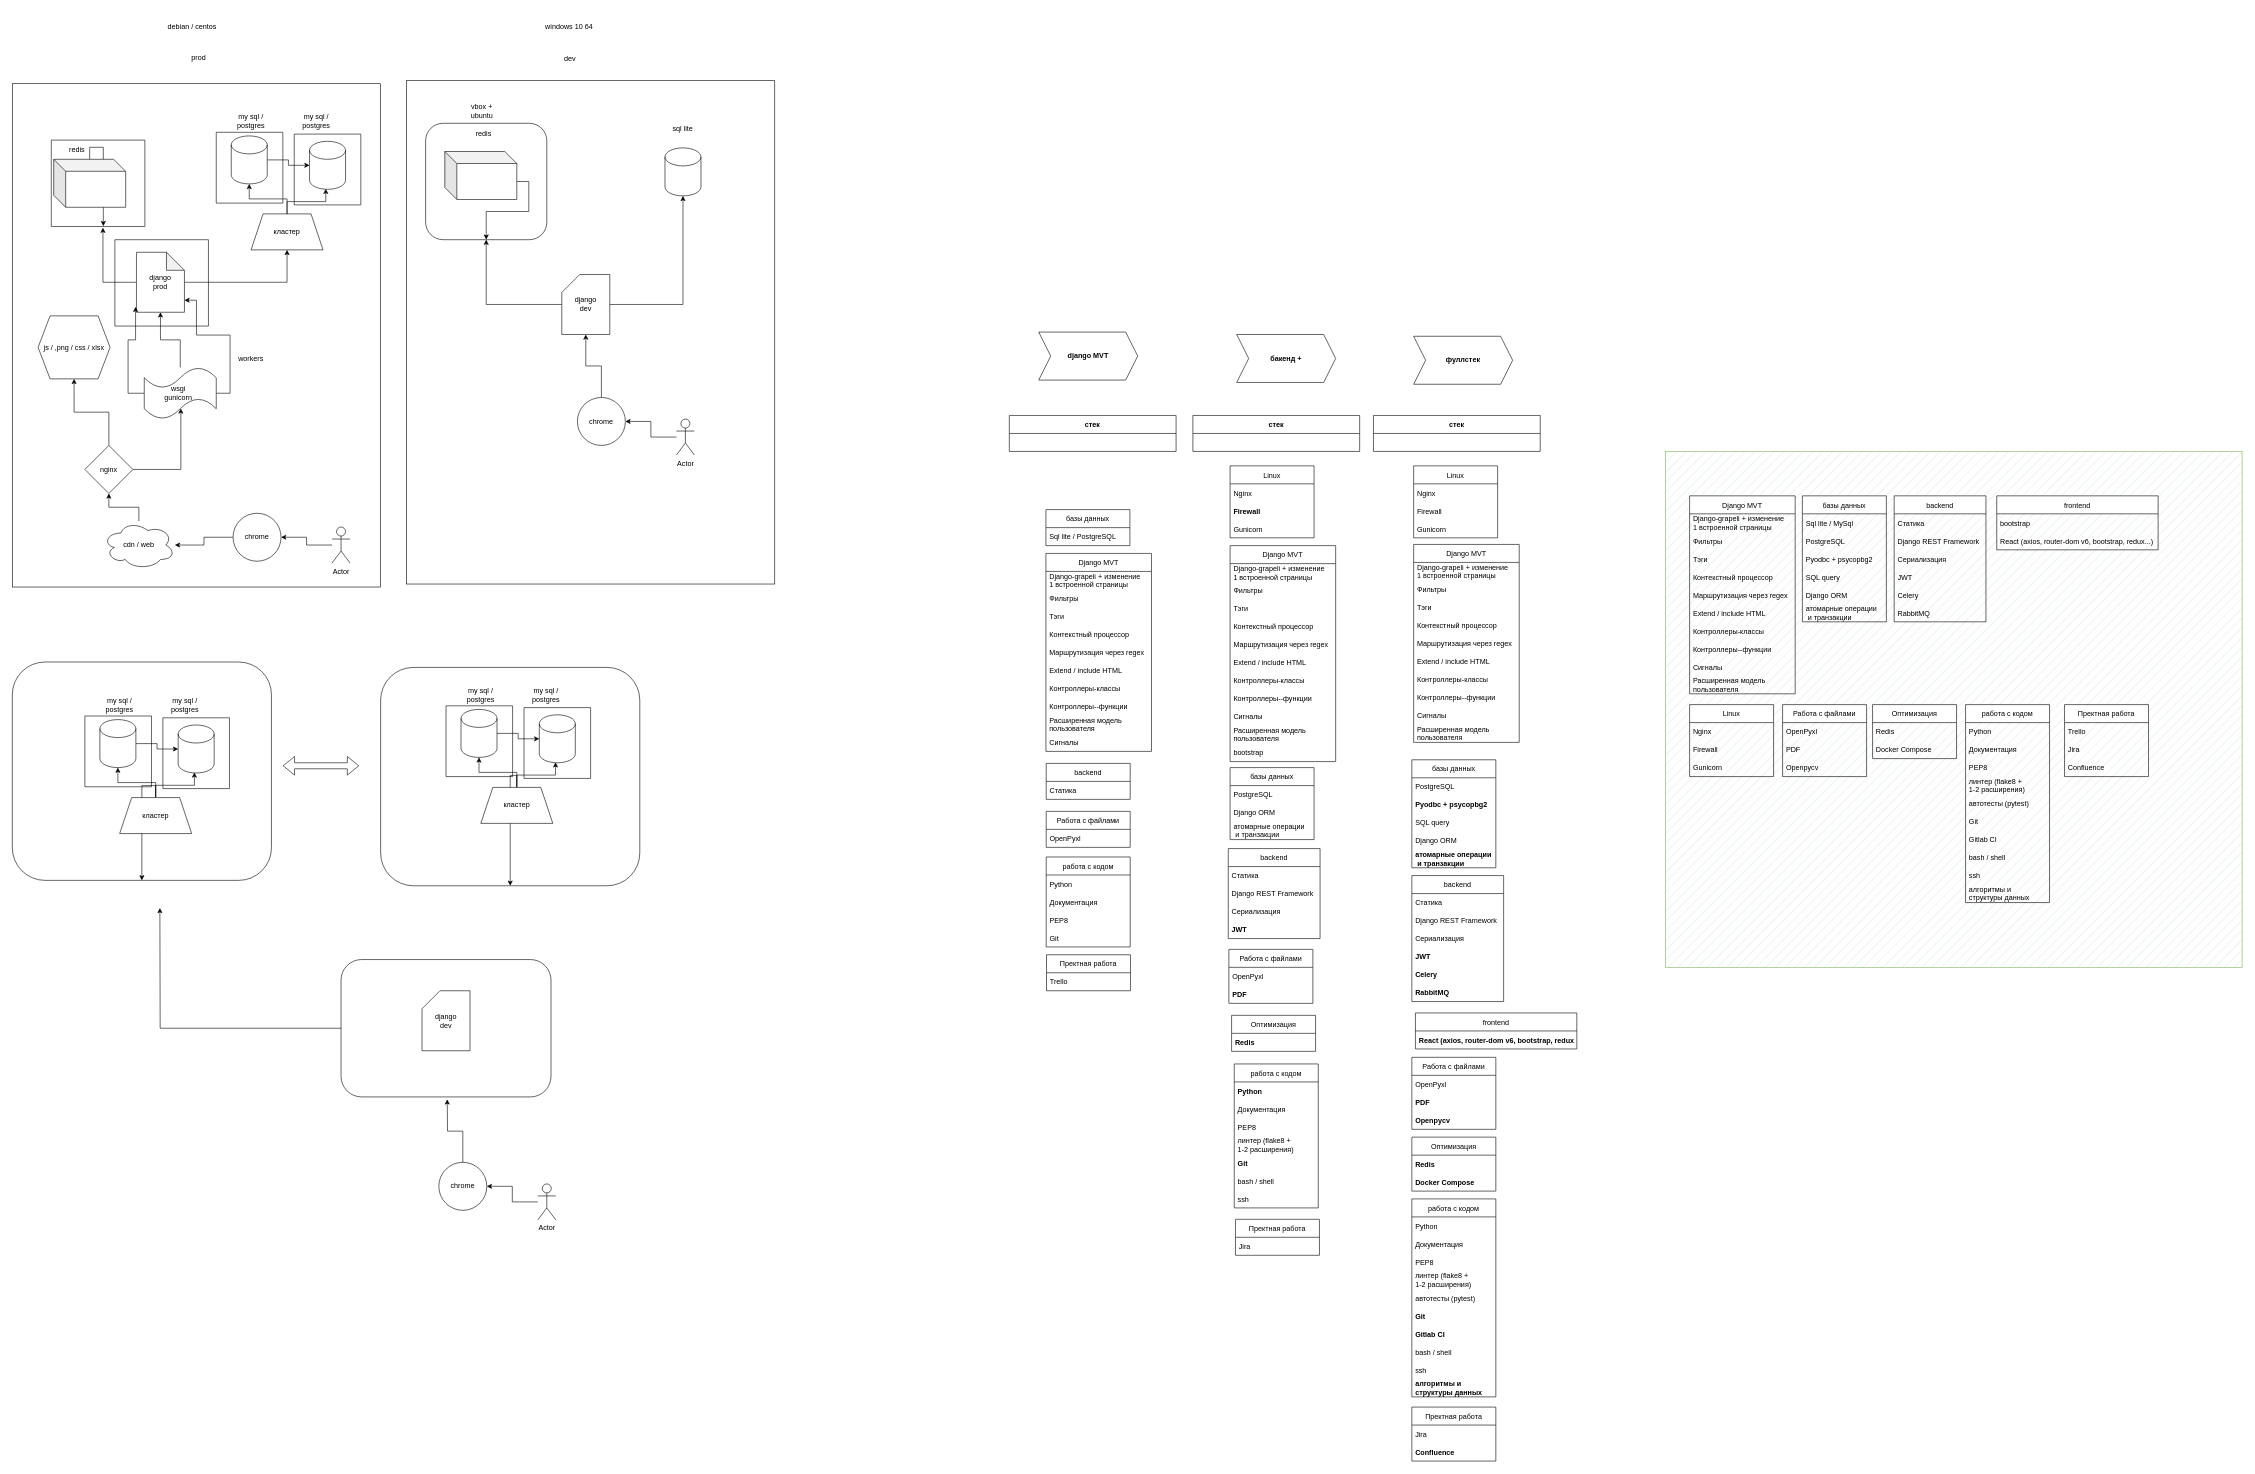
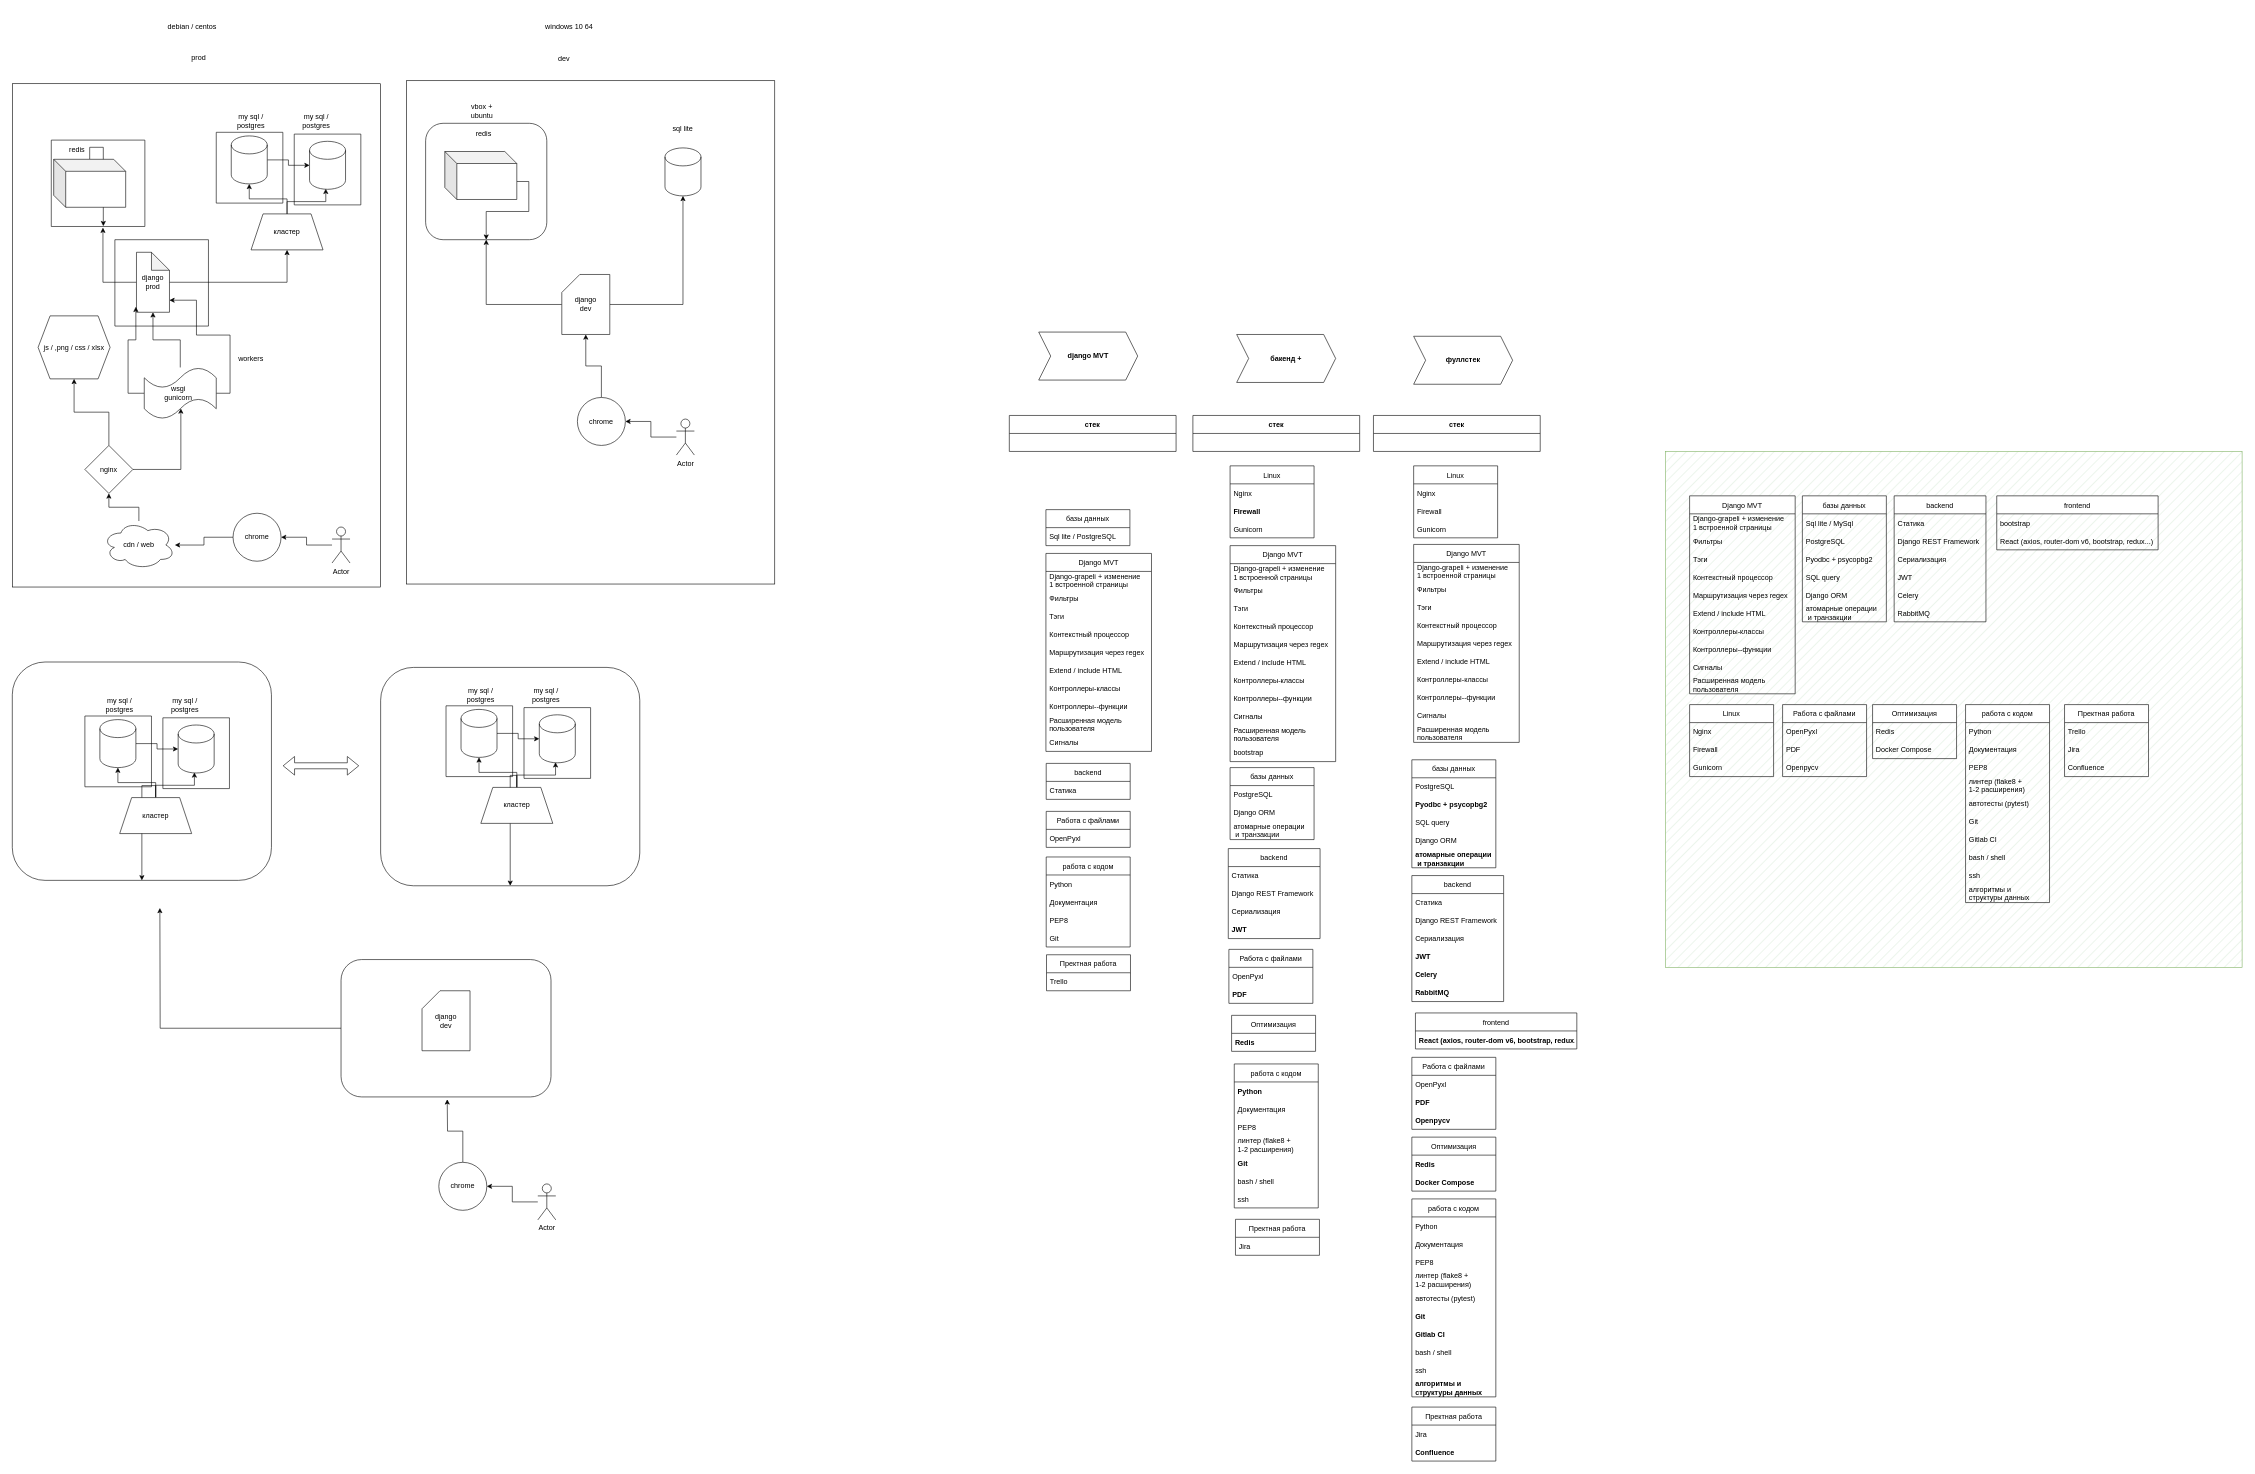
(570, 59) -> (564, 59)
(161, 282) -> (153, 282)
